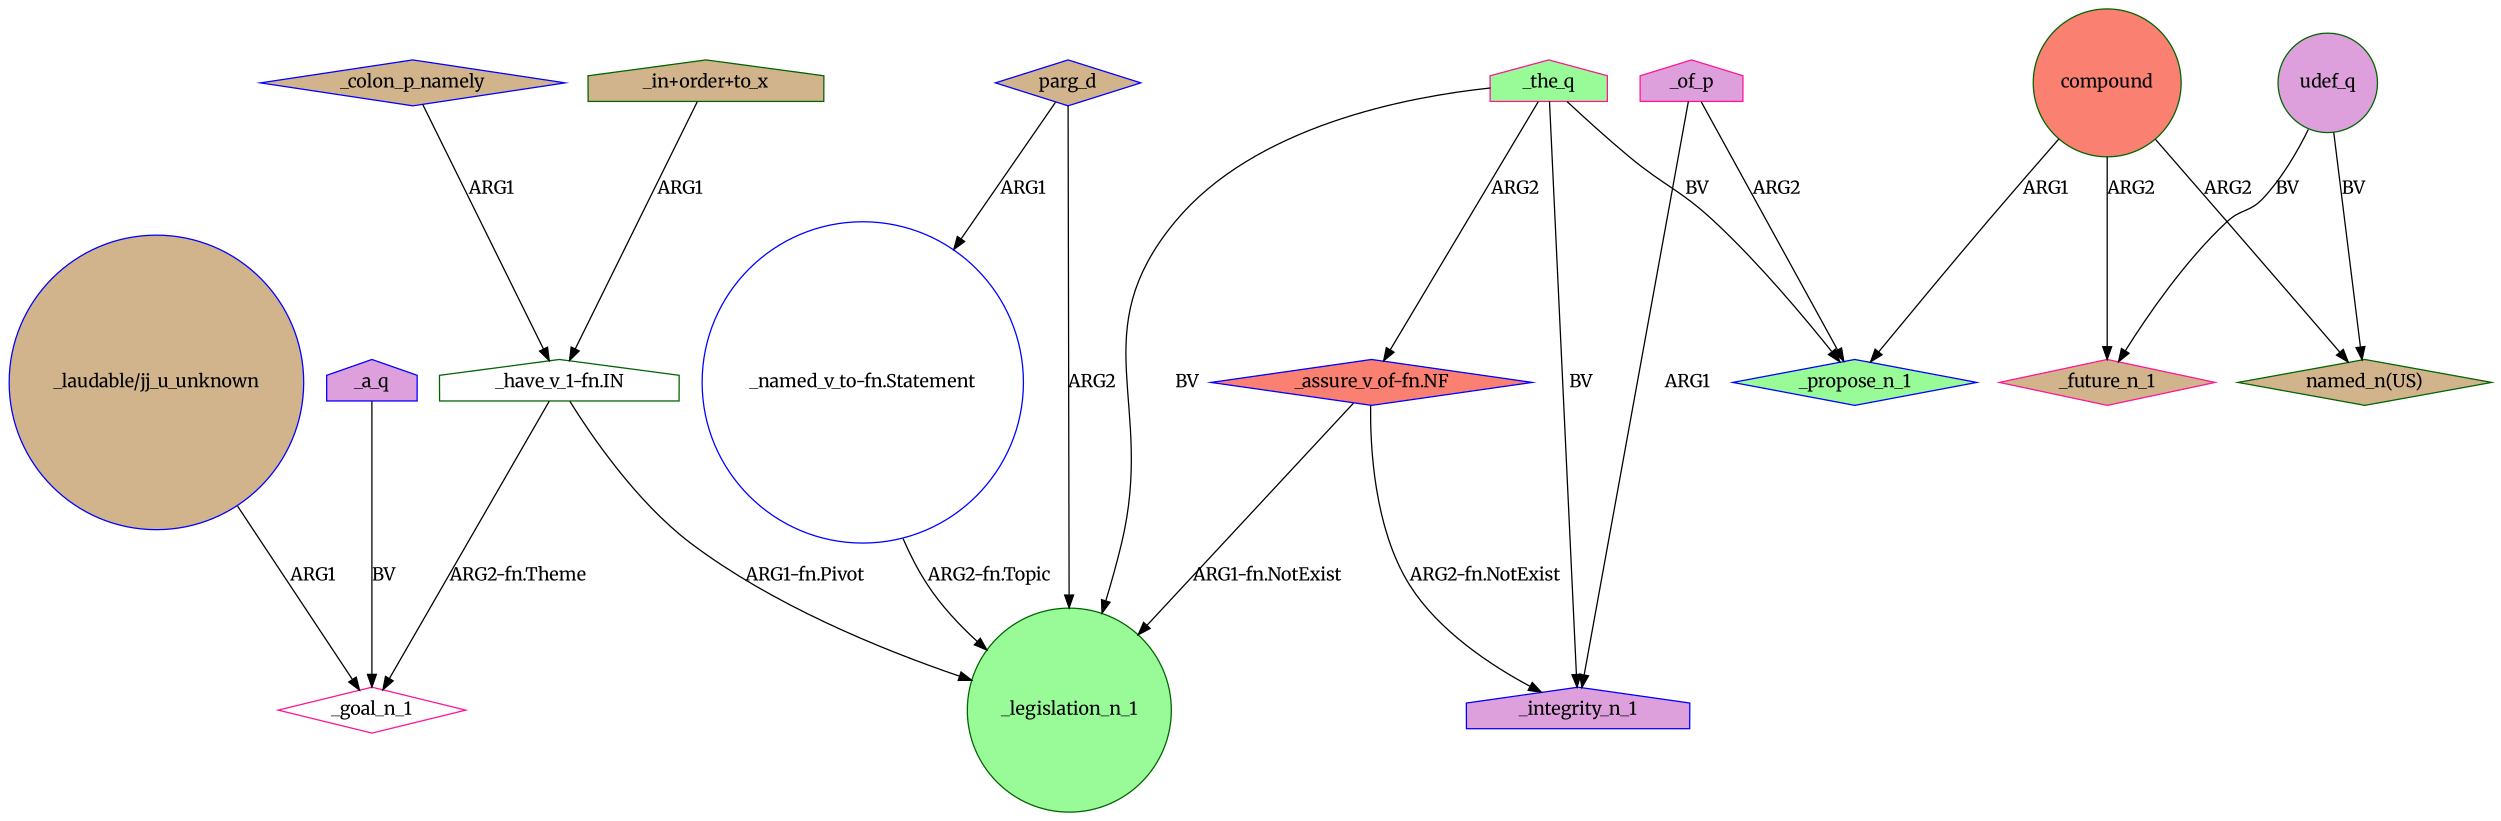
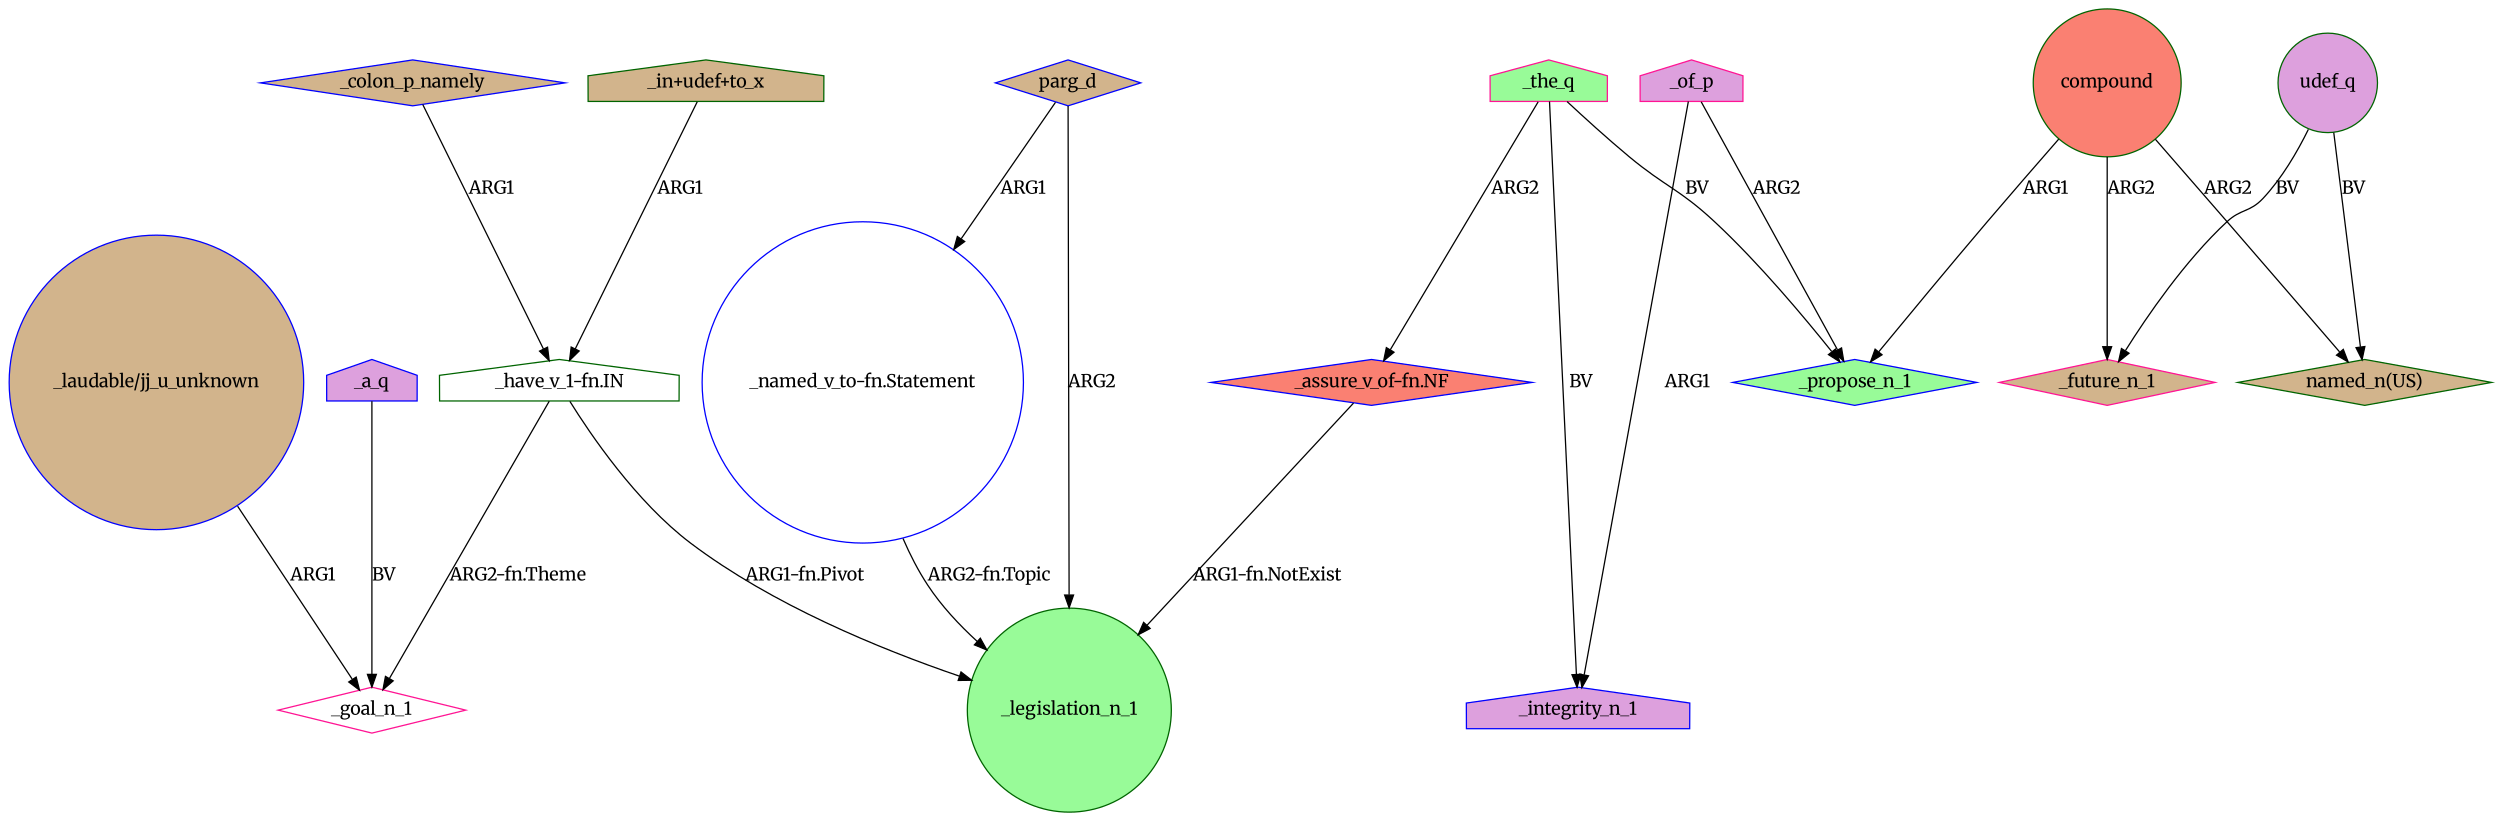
(706, 83) -> (706, 83)
(1163, 240) -> none
(1403, 573) -> none
